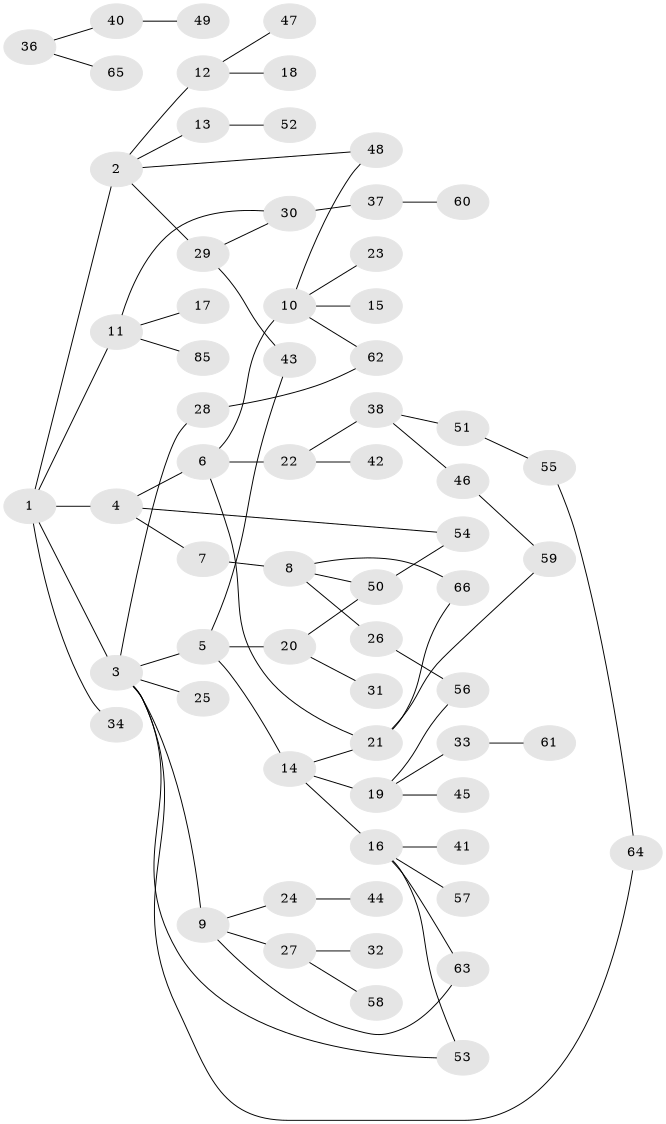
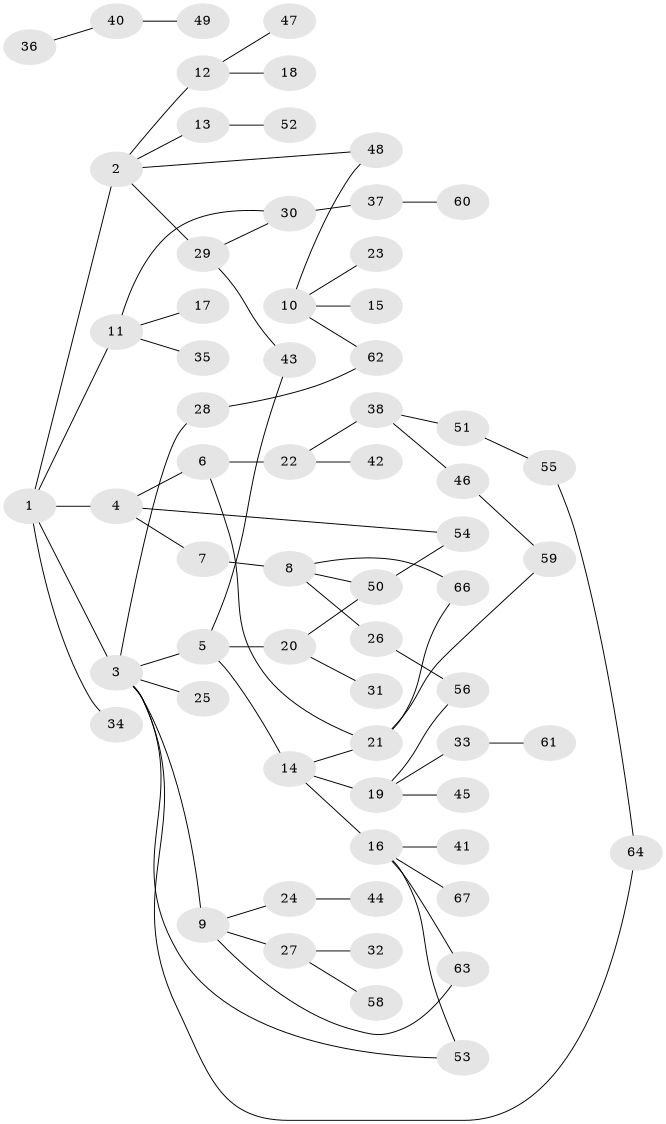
(116, 73) -> none
(203, 358) -> (203, 358)
(247, 384) -> none
(463, 899) -> (463, 899)
